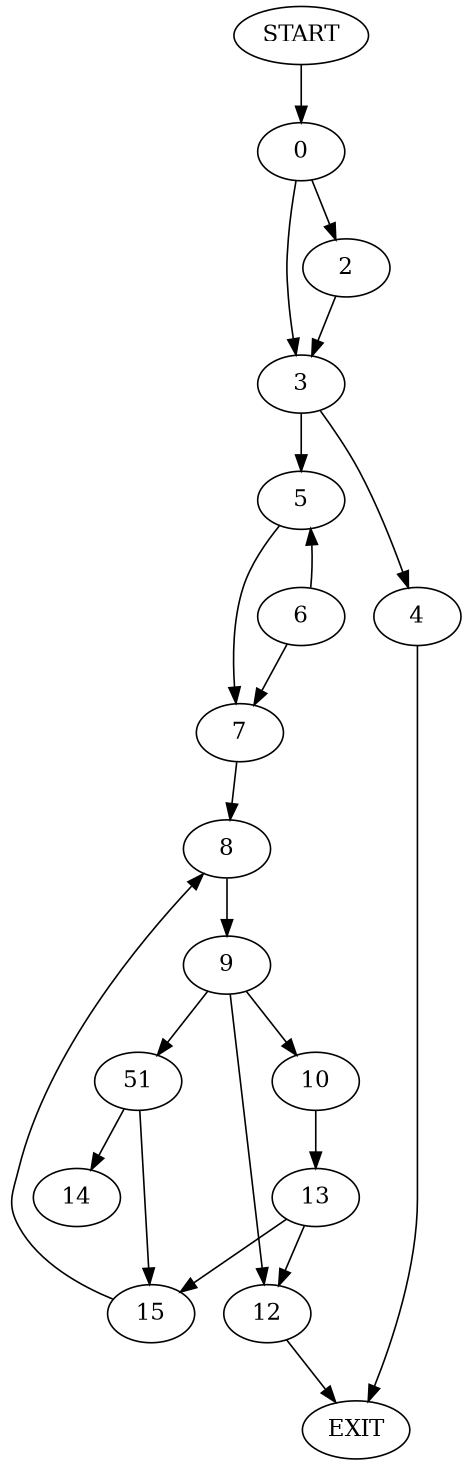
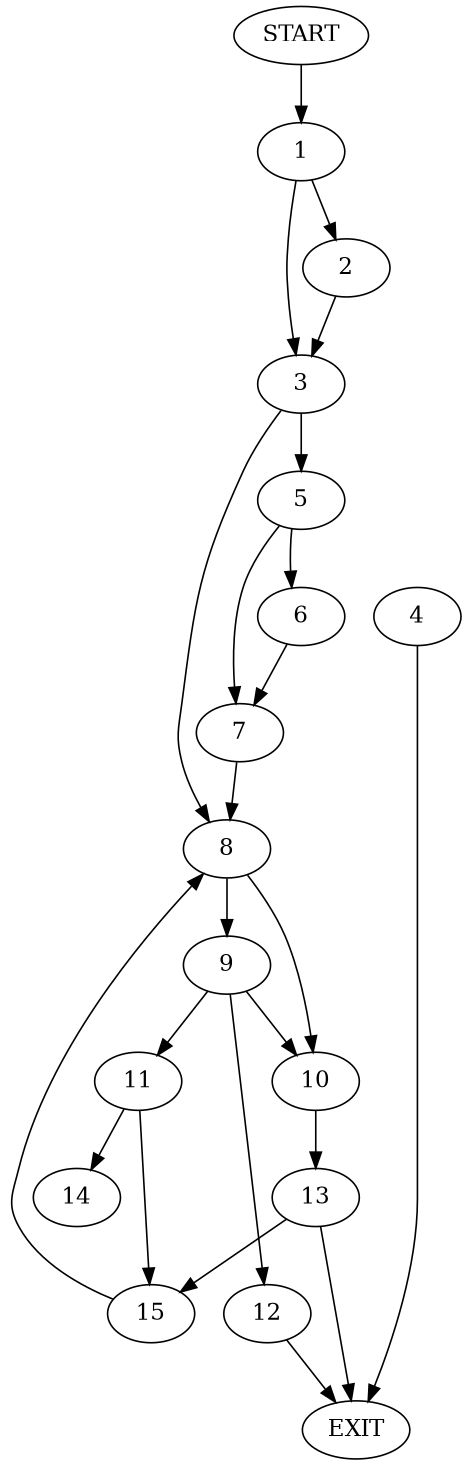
(301, 152) -> (301, 152)
(368, 488) -> (197, 602)
(312, 566) -> (290, 550)
none -> (291, 951)
(138, 1081) -> (138, 1081)
(295, 1248) -> (334, 1305)
